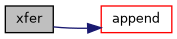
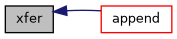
(70, 28) -> (84, 10)
